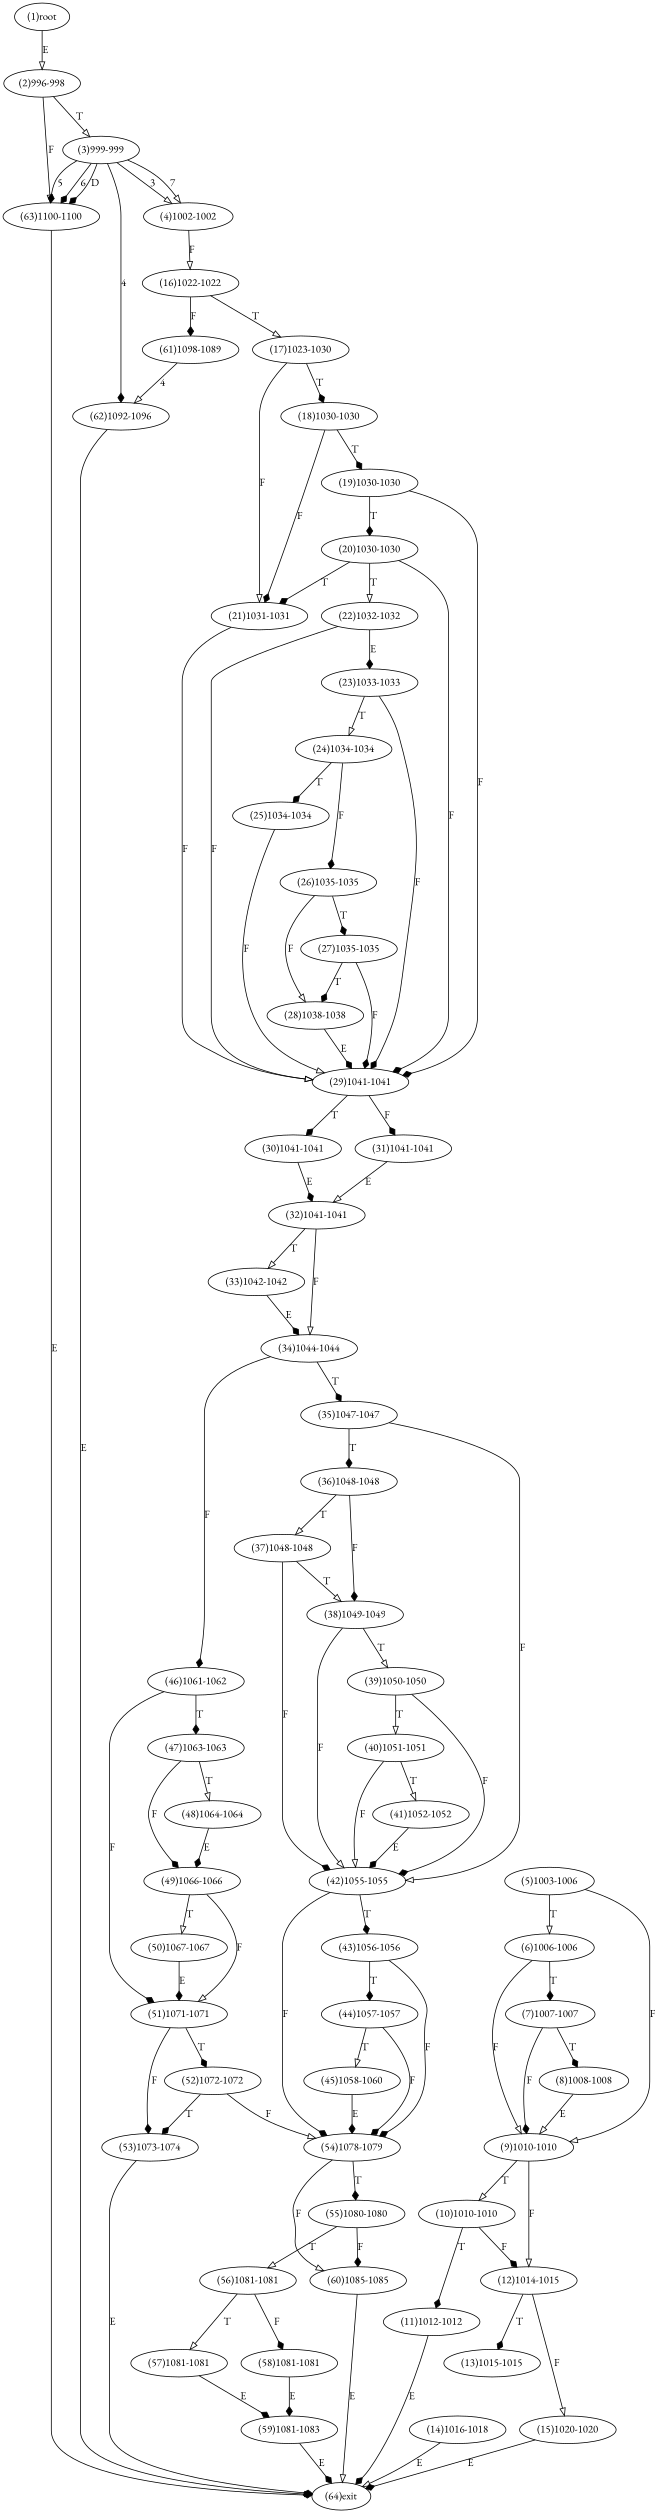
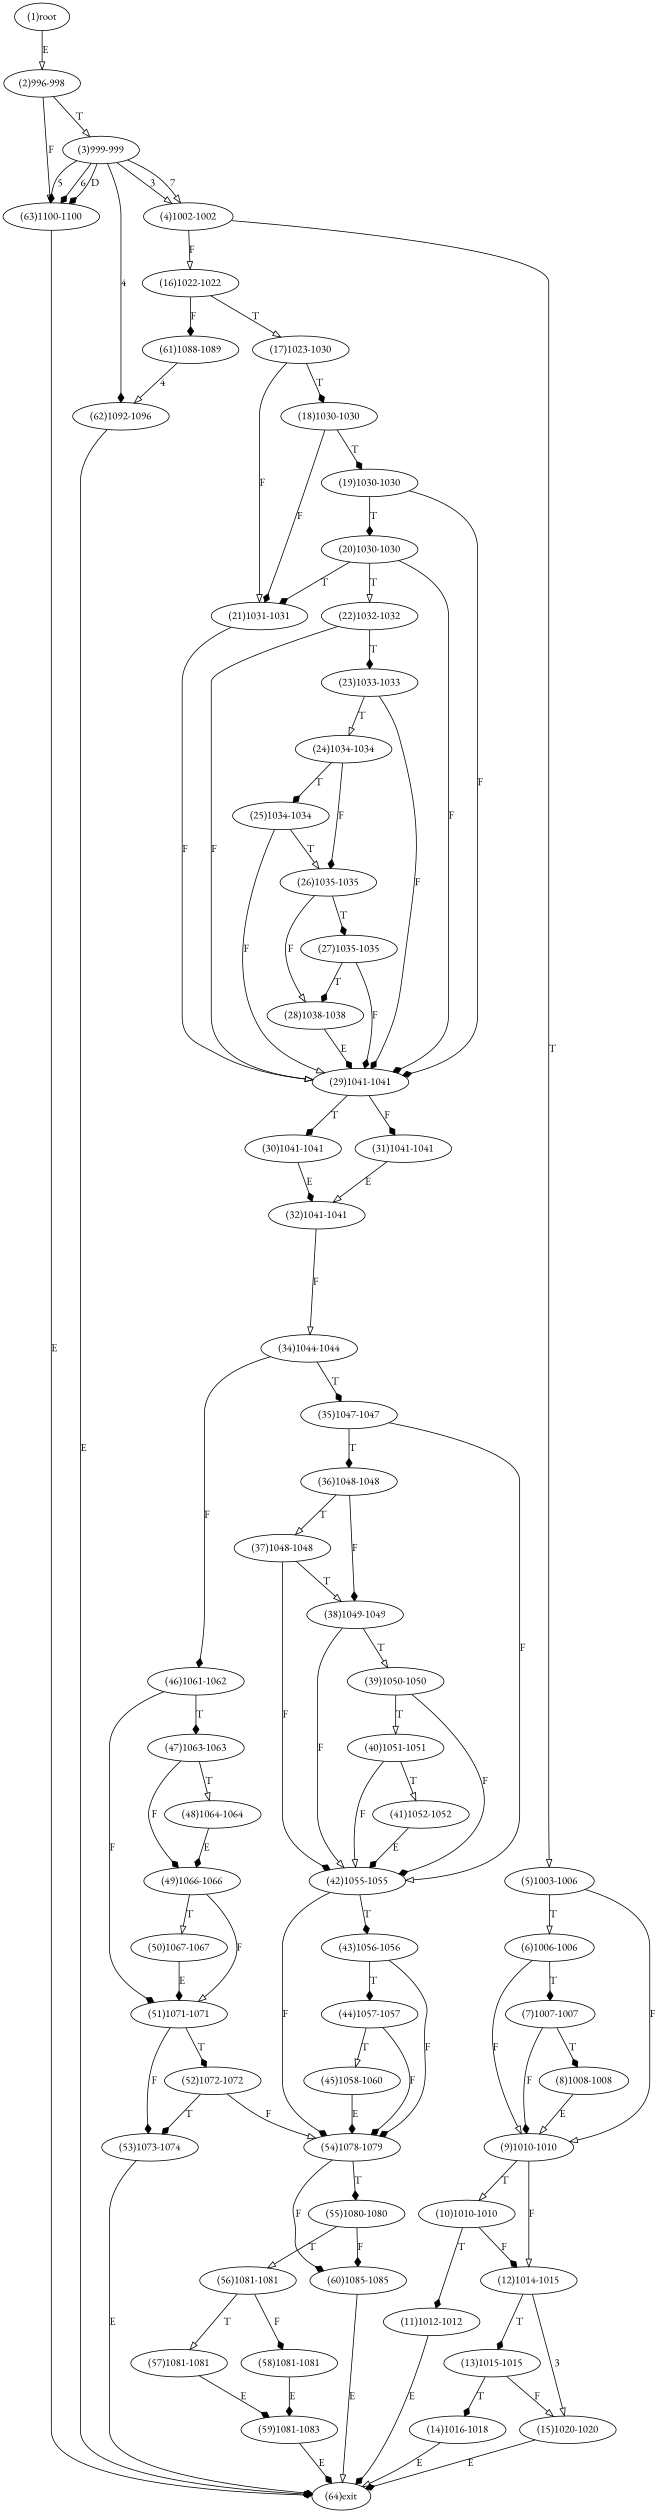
(191, 350) -> (191, 350)
(373, 649) -> (373, 649)
none -> (302, 846)
none -> (549, 907)
(256, 1282) -> none
(293, 2211) -> (293, 2211)
(557, 2363) -> (557, 2363)
none -> (477, 2392)
none -> (527, 2394)
